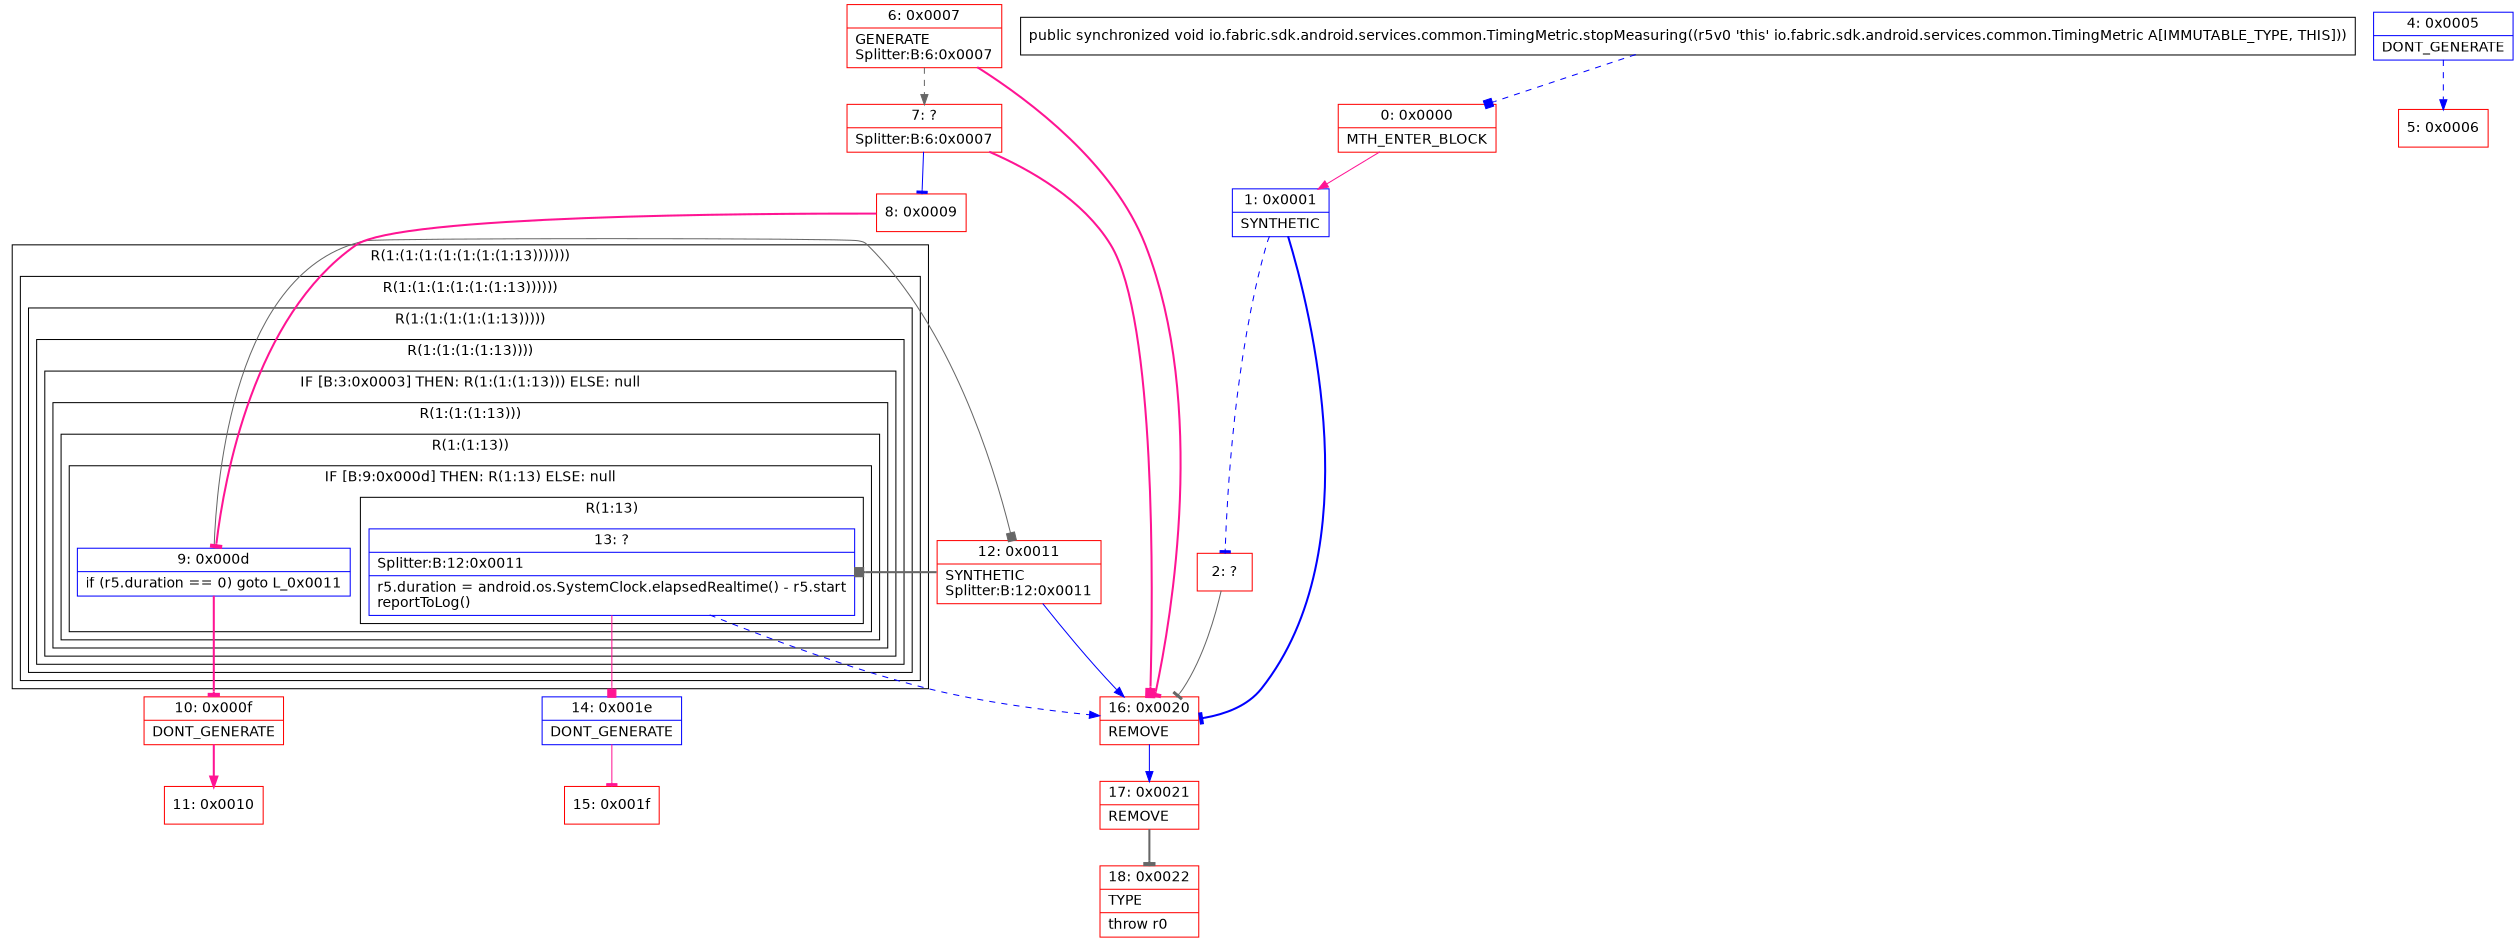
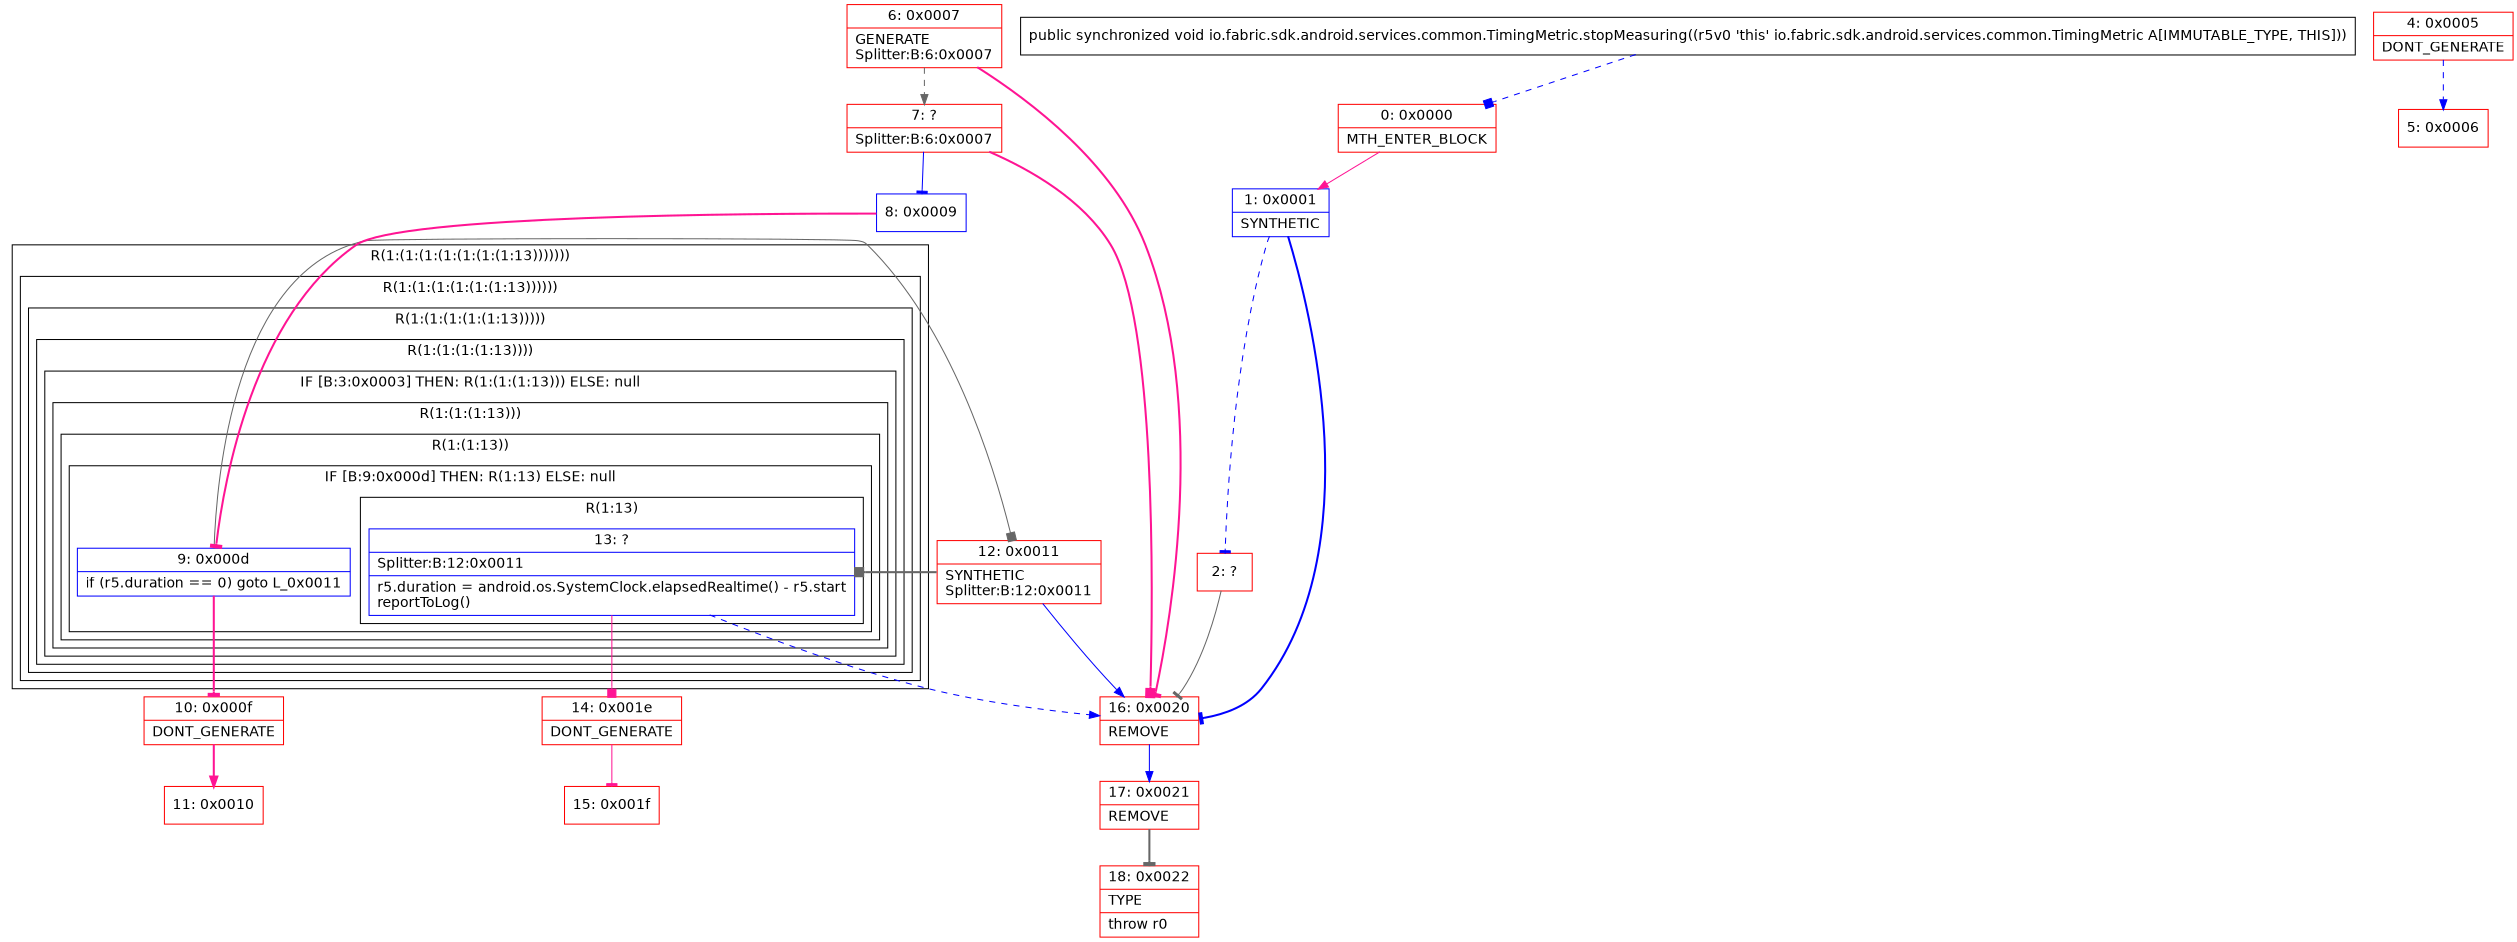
(2443, 36) -> (2443, 36)
(921, 213) -> (921, 213)
(612, 721) -> (612, 721)
